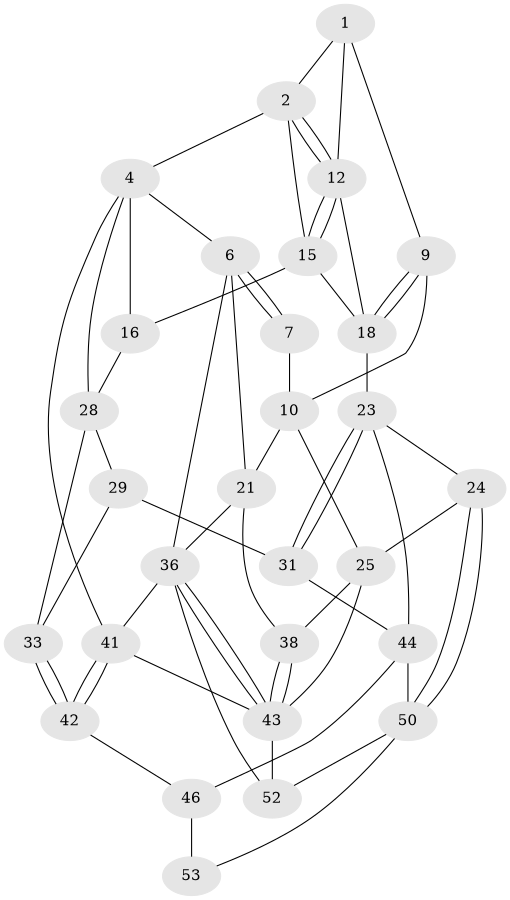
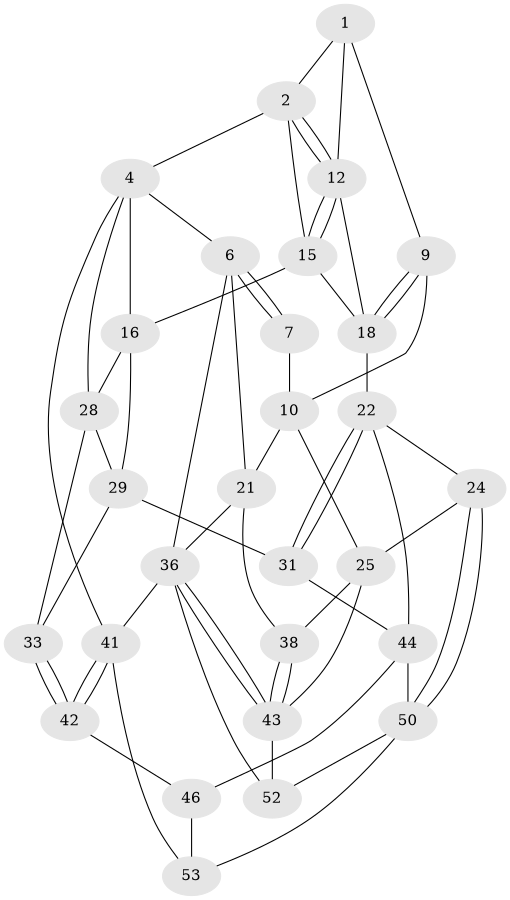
none -> (129, 411)
(367, 411) -> (367, 411)
(192, 682) -> (137, 775)
